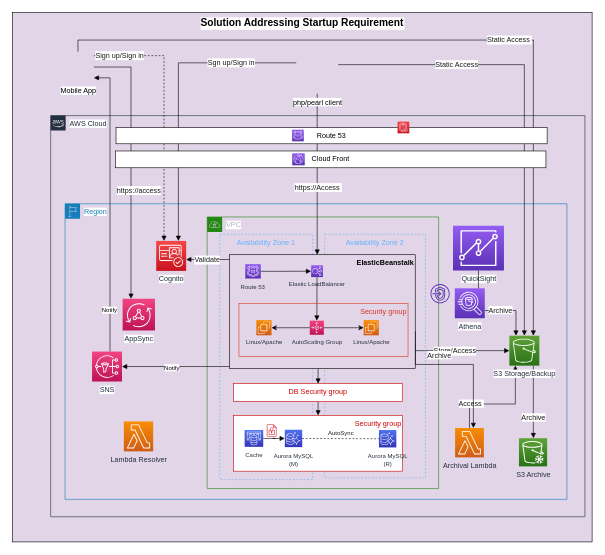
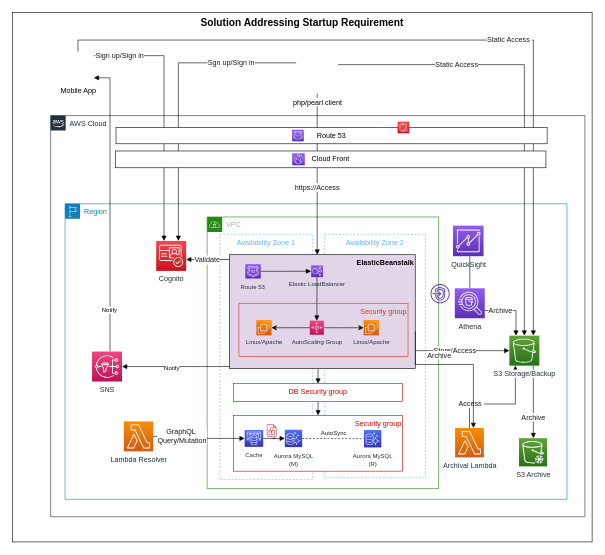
(302, 22) -> (302, 22)
(164, 81) -> (164, 81)
(131, 190) -> none
(479, 248) -> (469, 241)
(139, 315) -> none
none -> (236, 439)
(388, 439) -> (373, 439)
